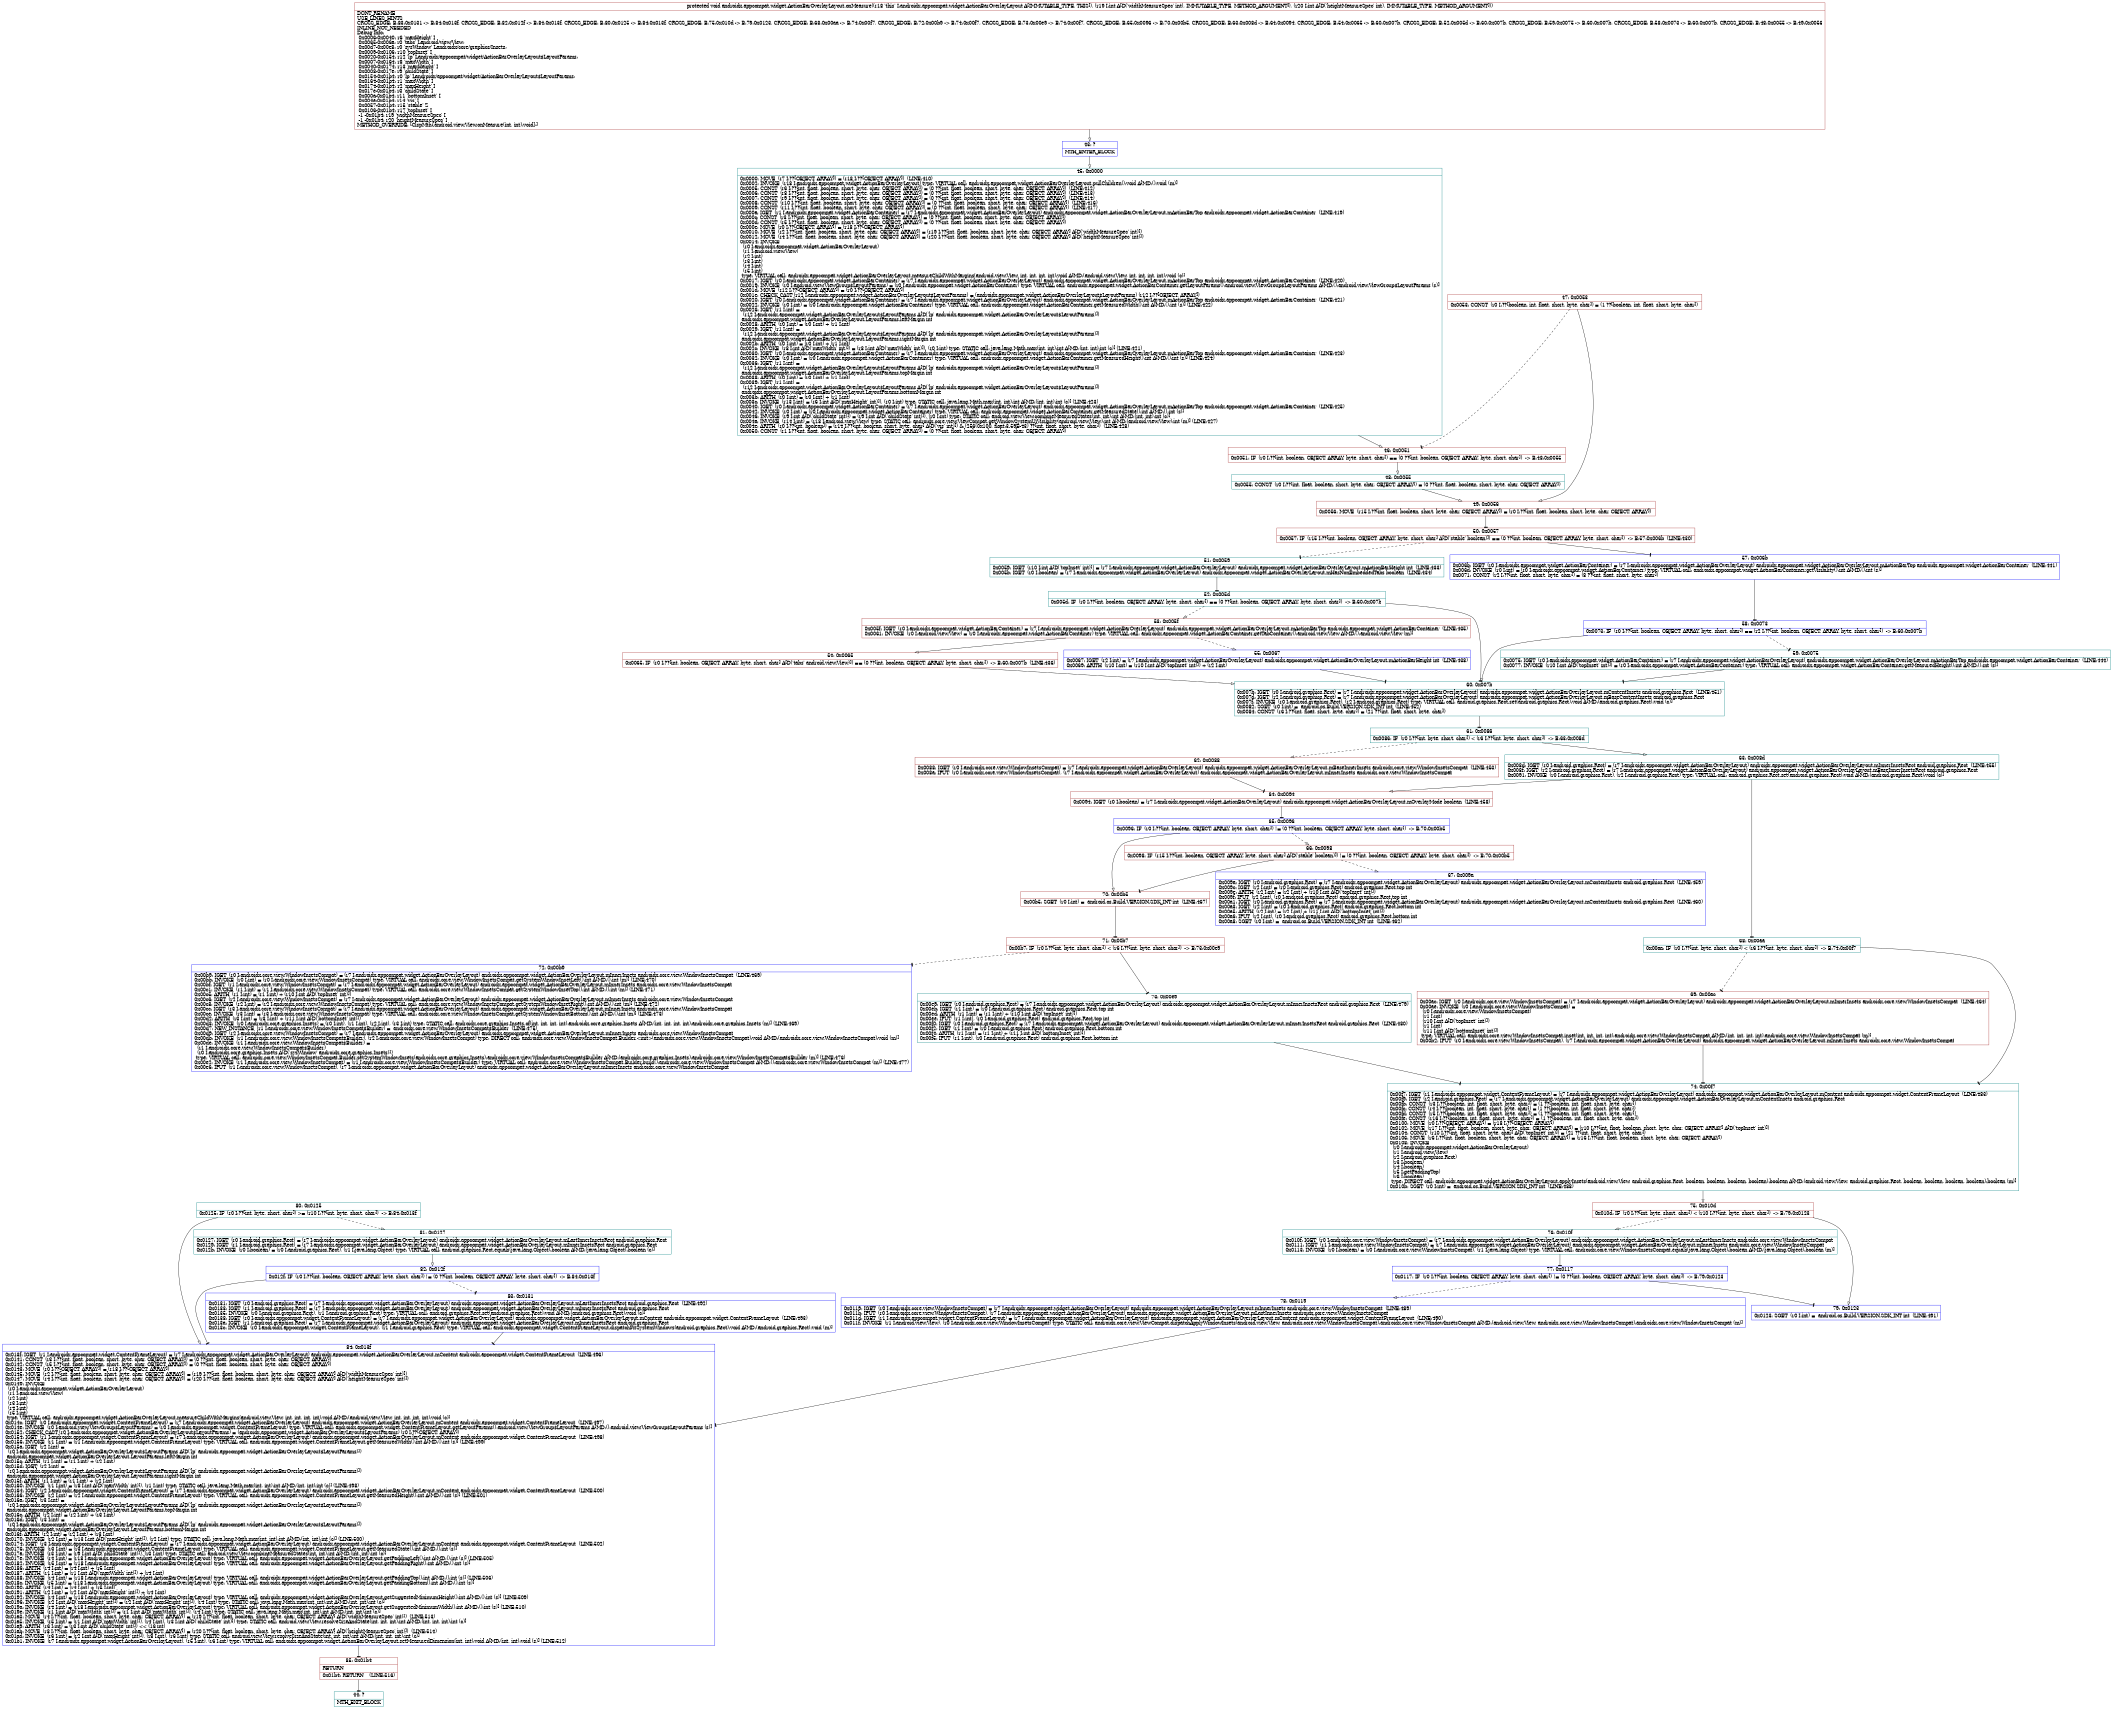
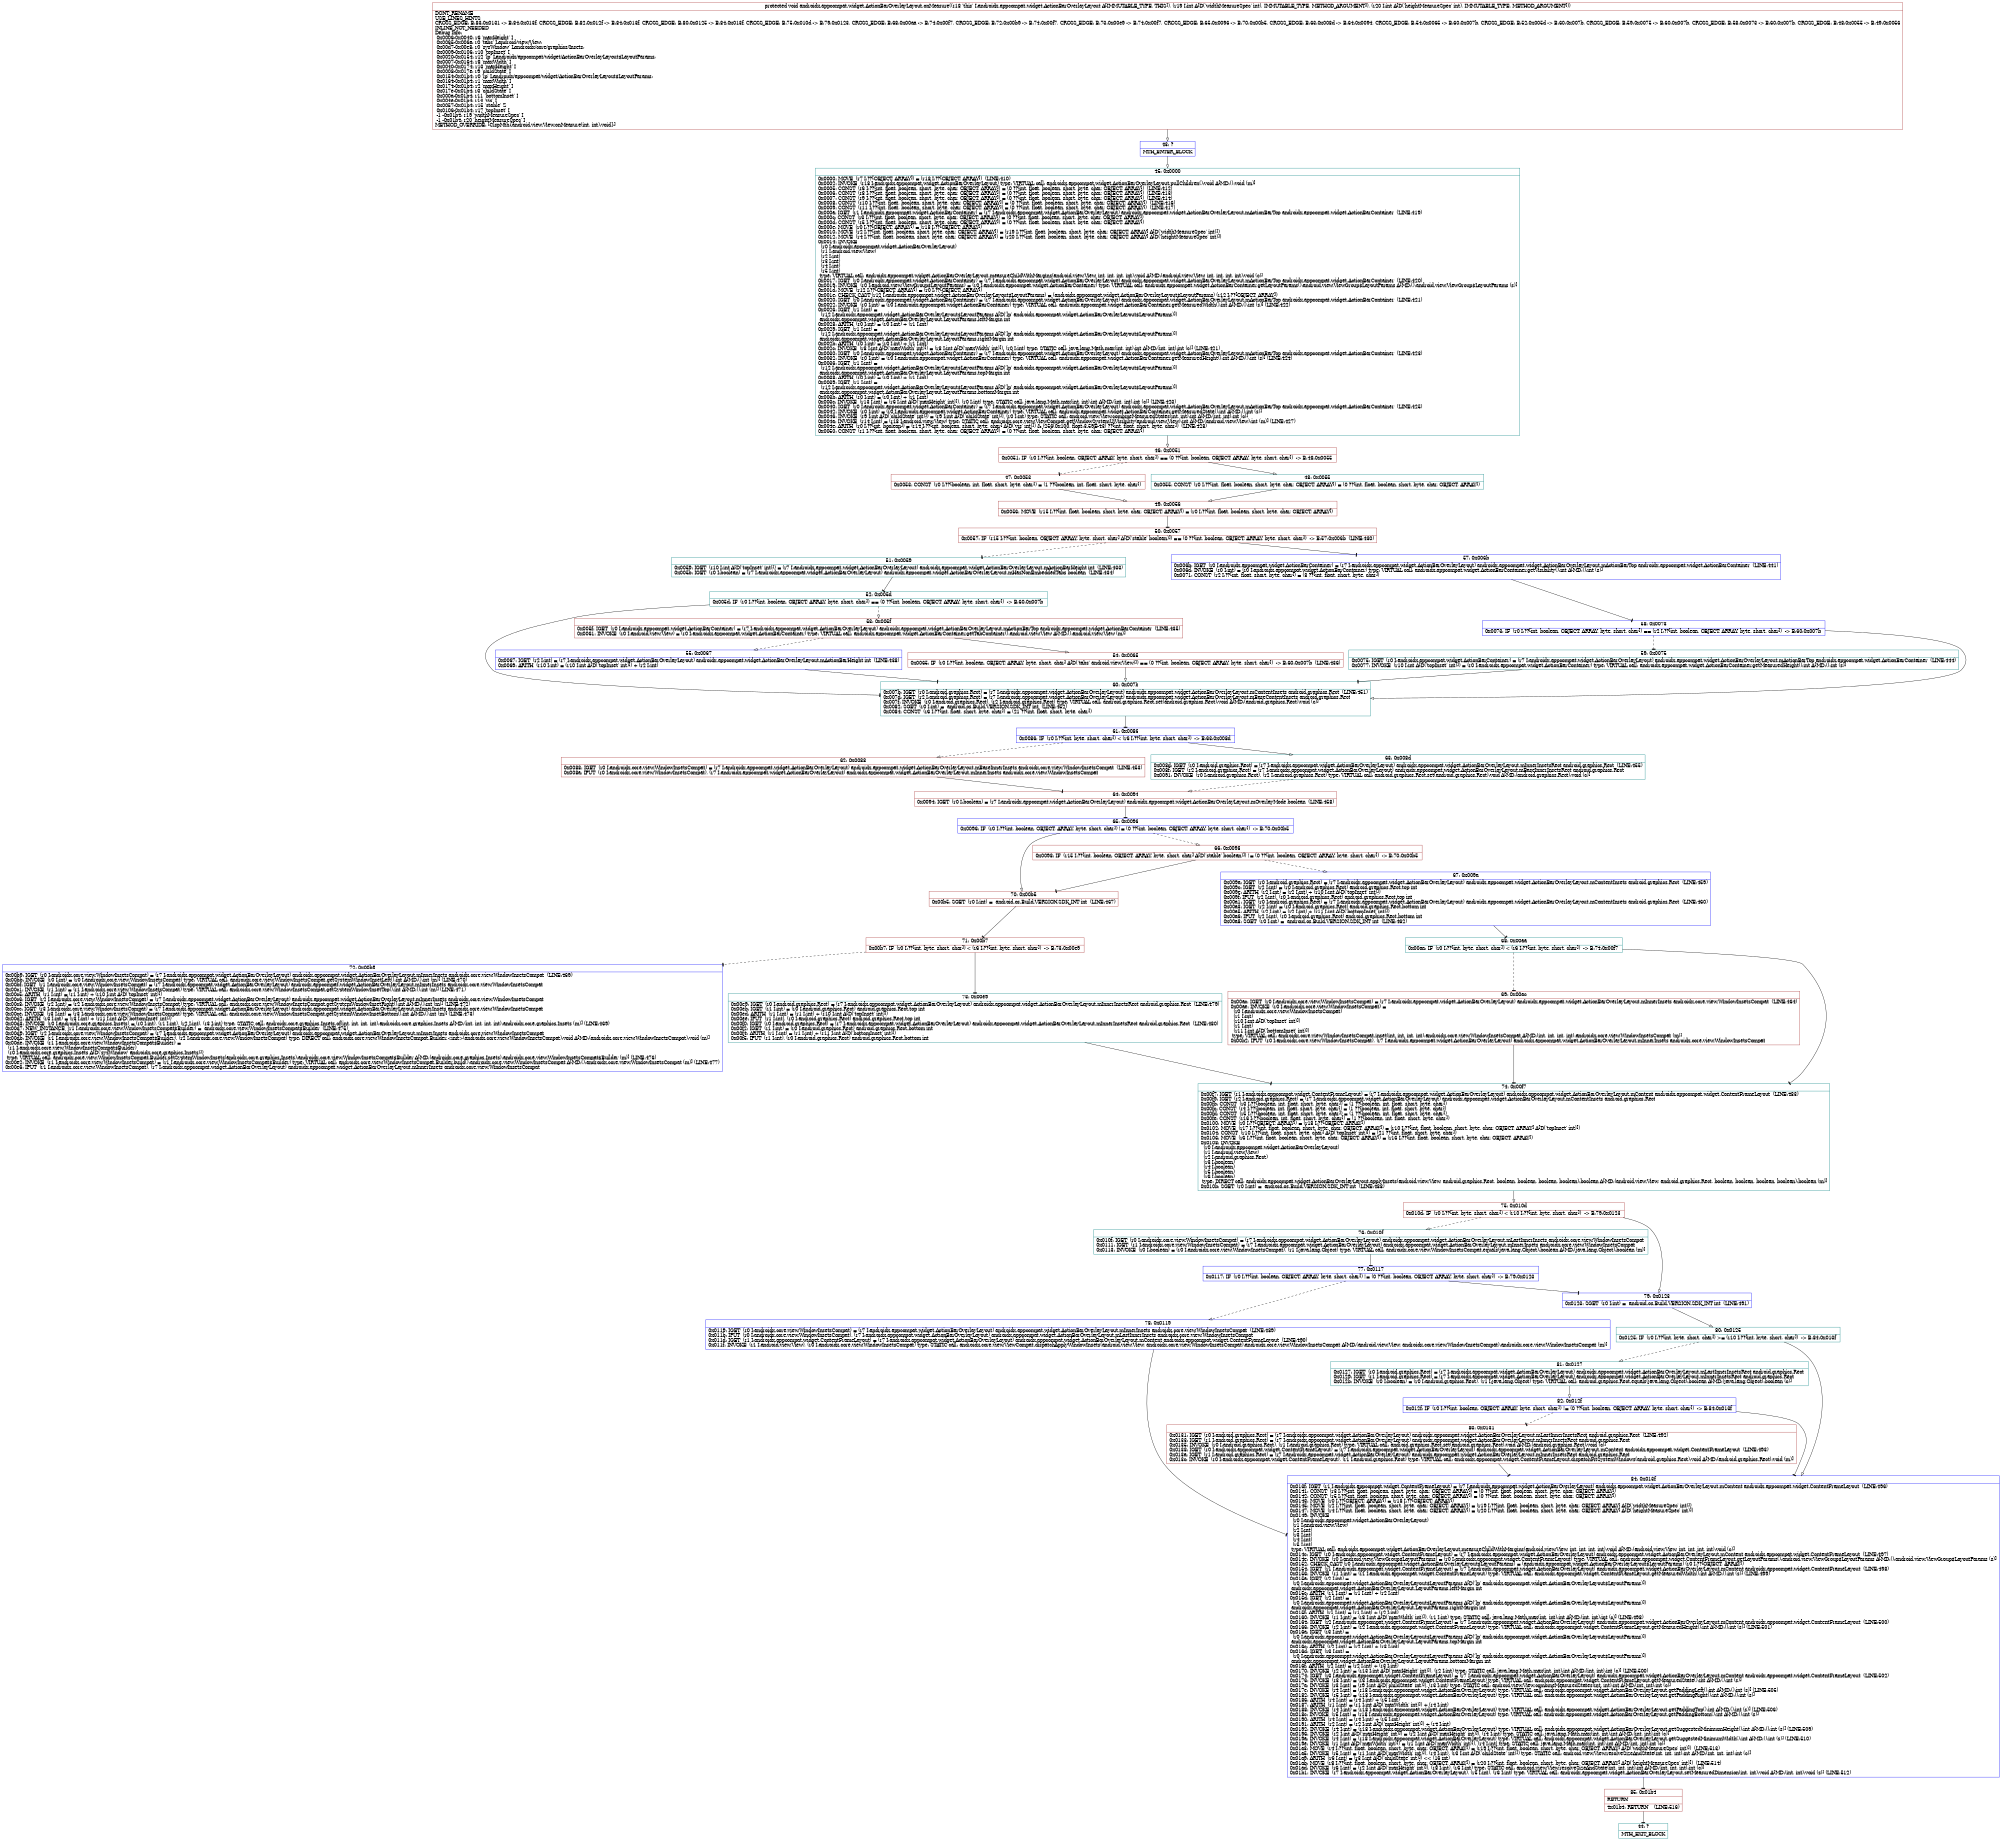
(1503, 386) -> (1094, 468)
(1479, 735) -> (1126, 735)
(1482, 785) -> (1242, 785)
(1752, 858) -> (1499, 931)
(1415, 1172) -> (1218, 1172)
(521, 1313) -> (1481, 1444)
none -> (1691, 1317)
(359, 1676) -> (1643, 1808)
